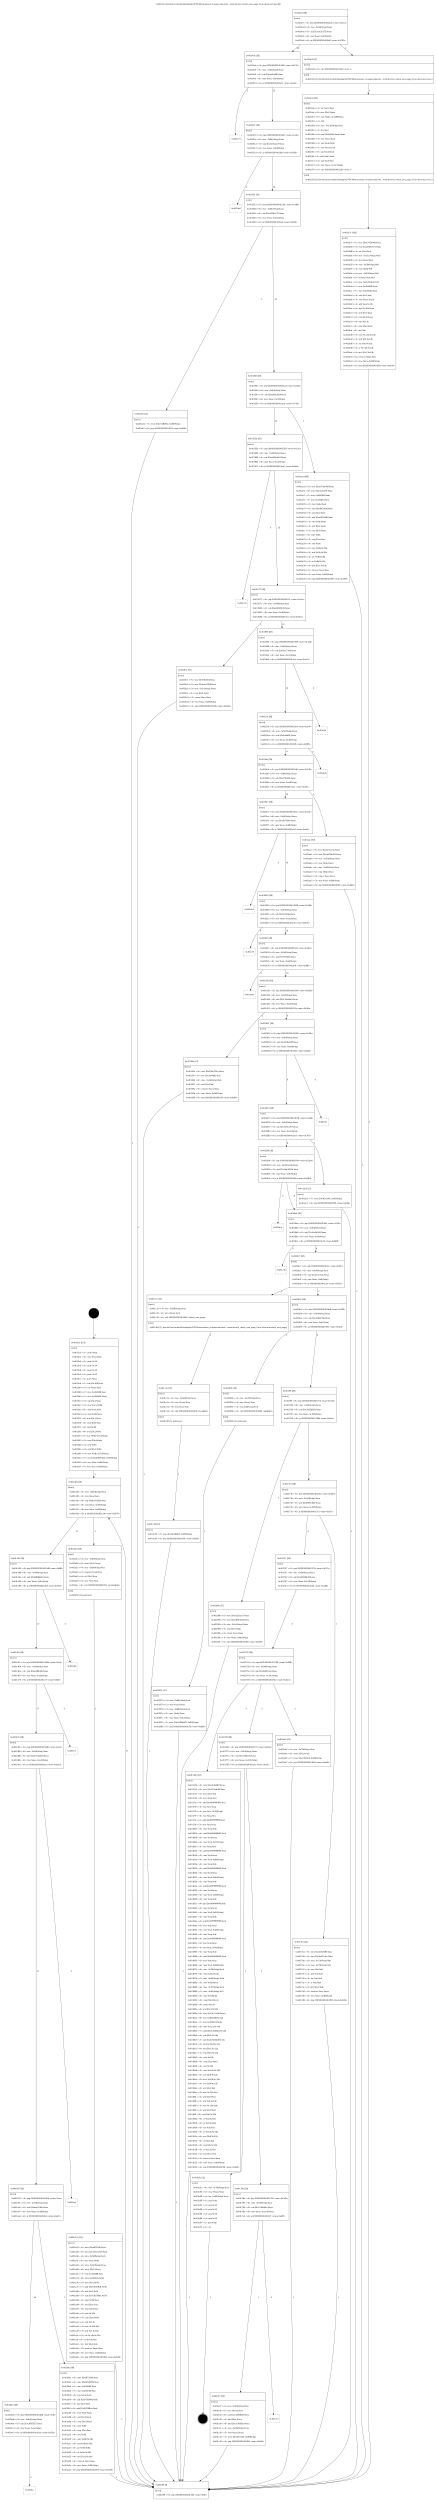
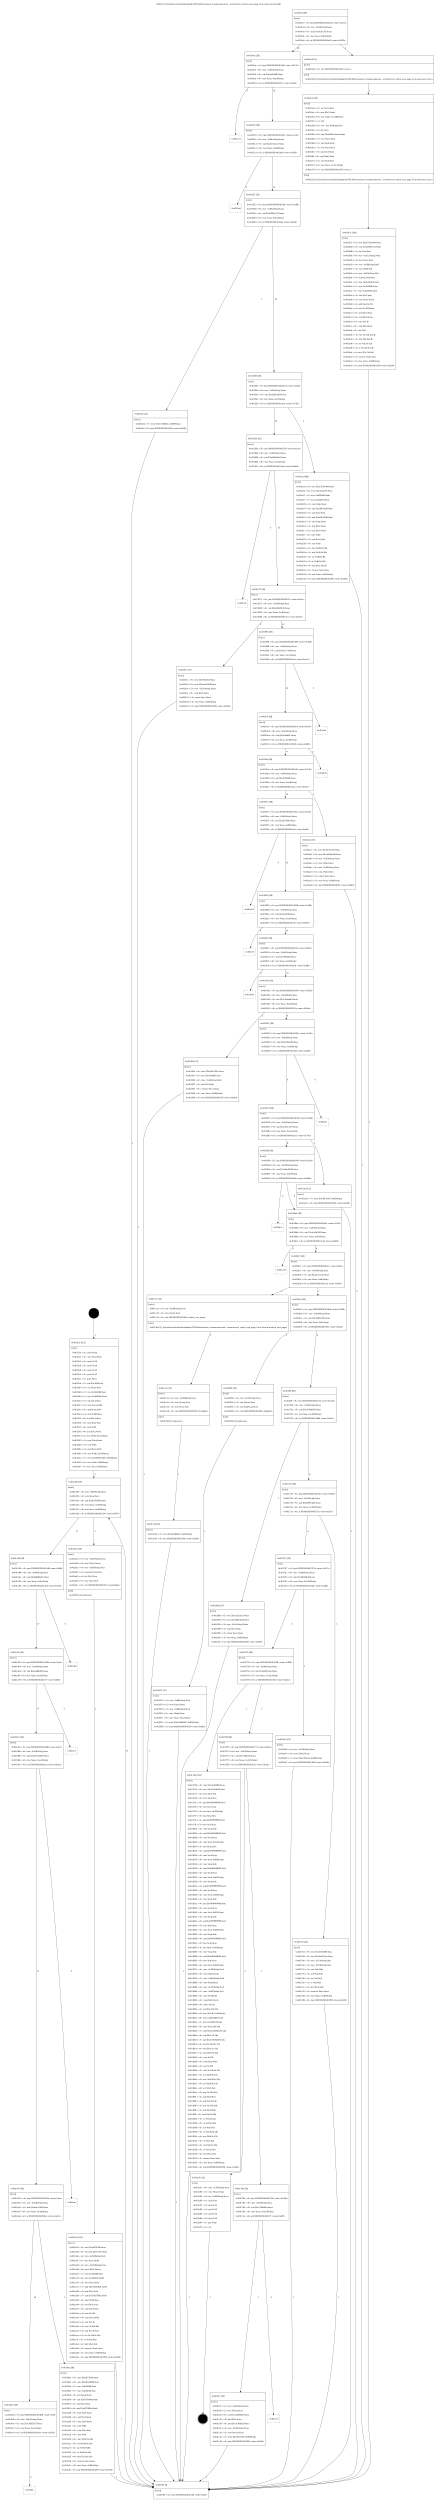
(285, 1709) -> (303, 1662)
